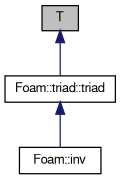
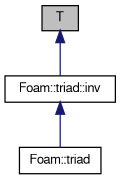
(60, 89) -> (60, 89)
(60, 161) -> (60, 161)
